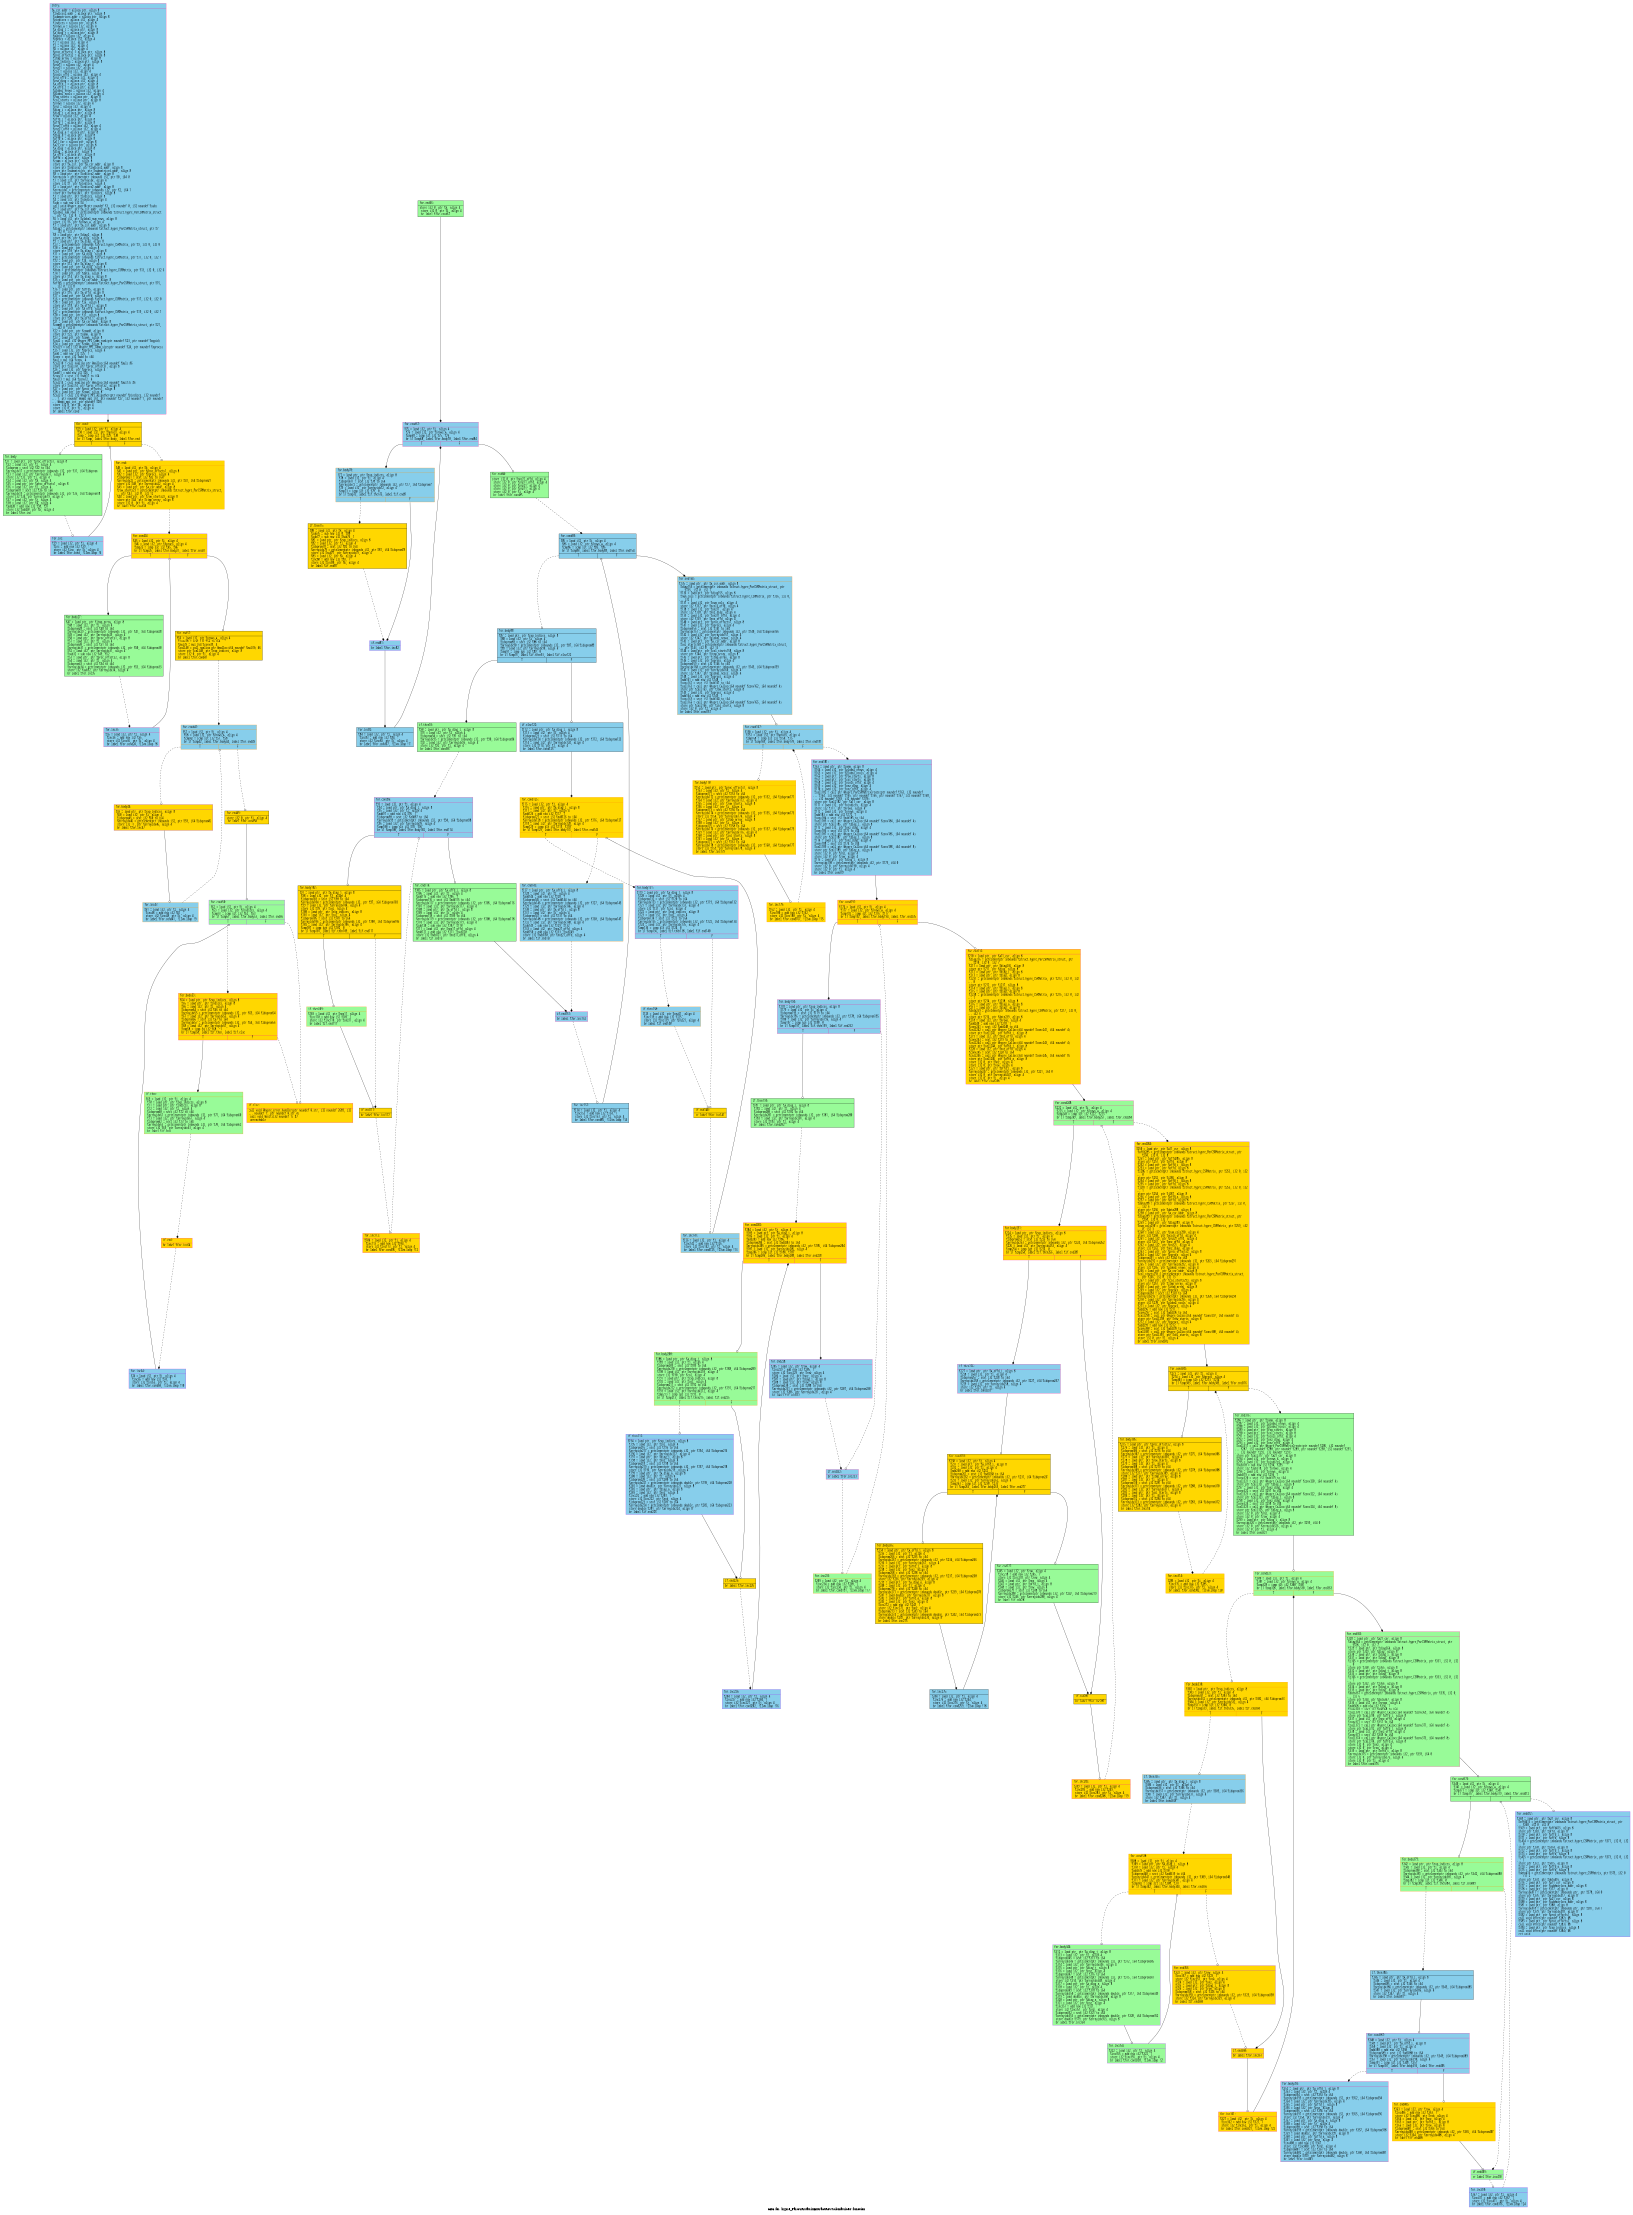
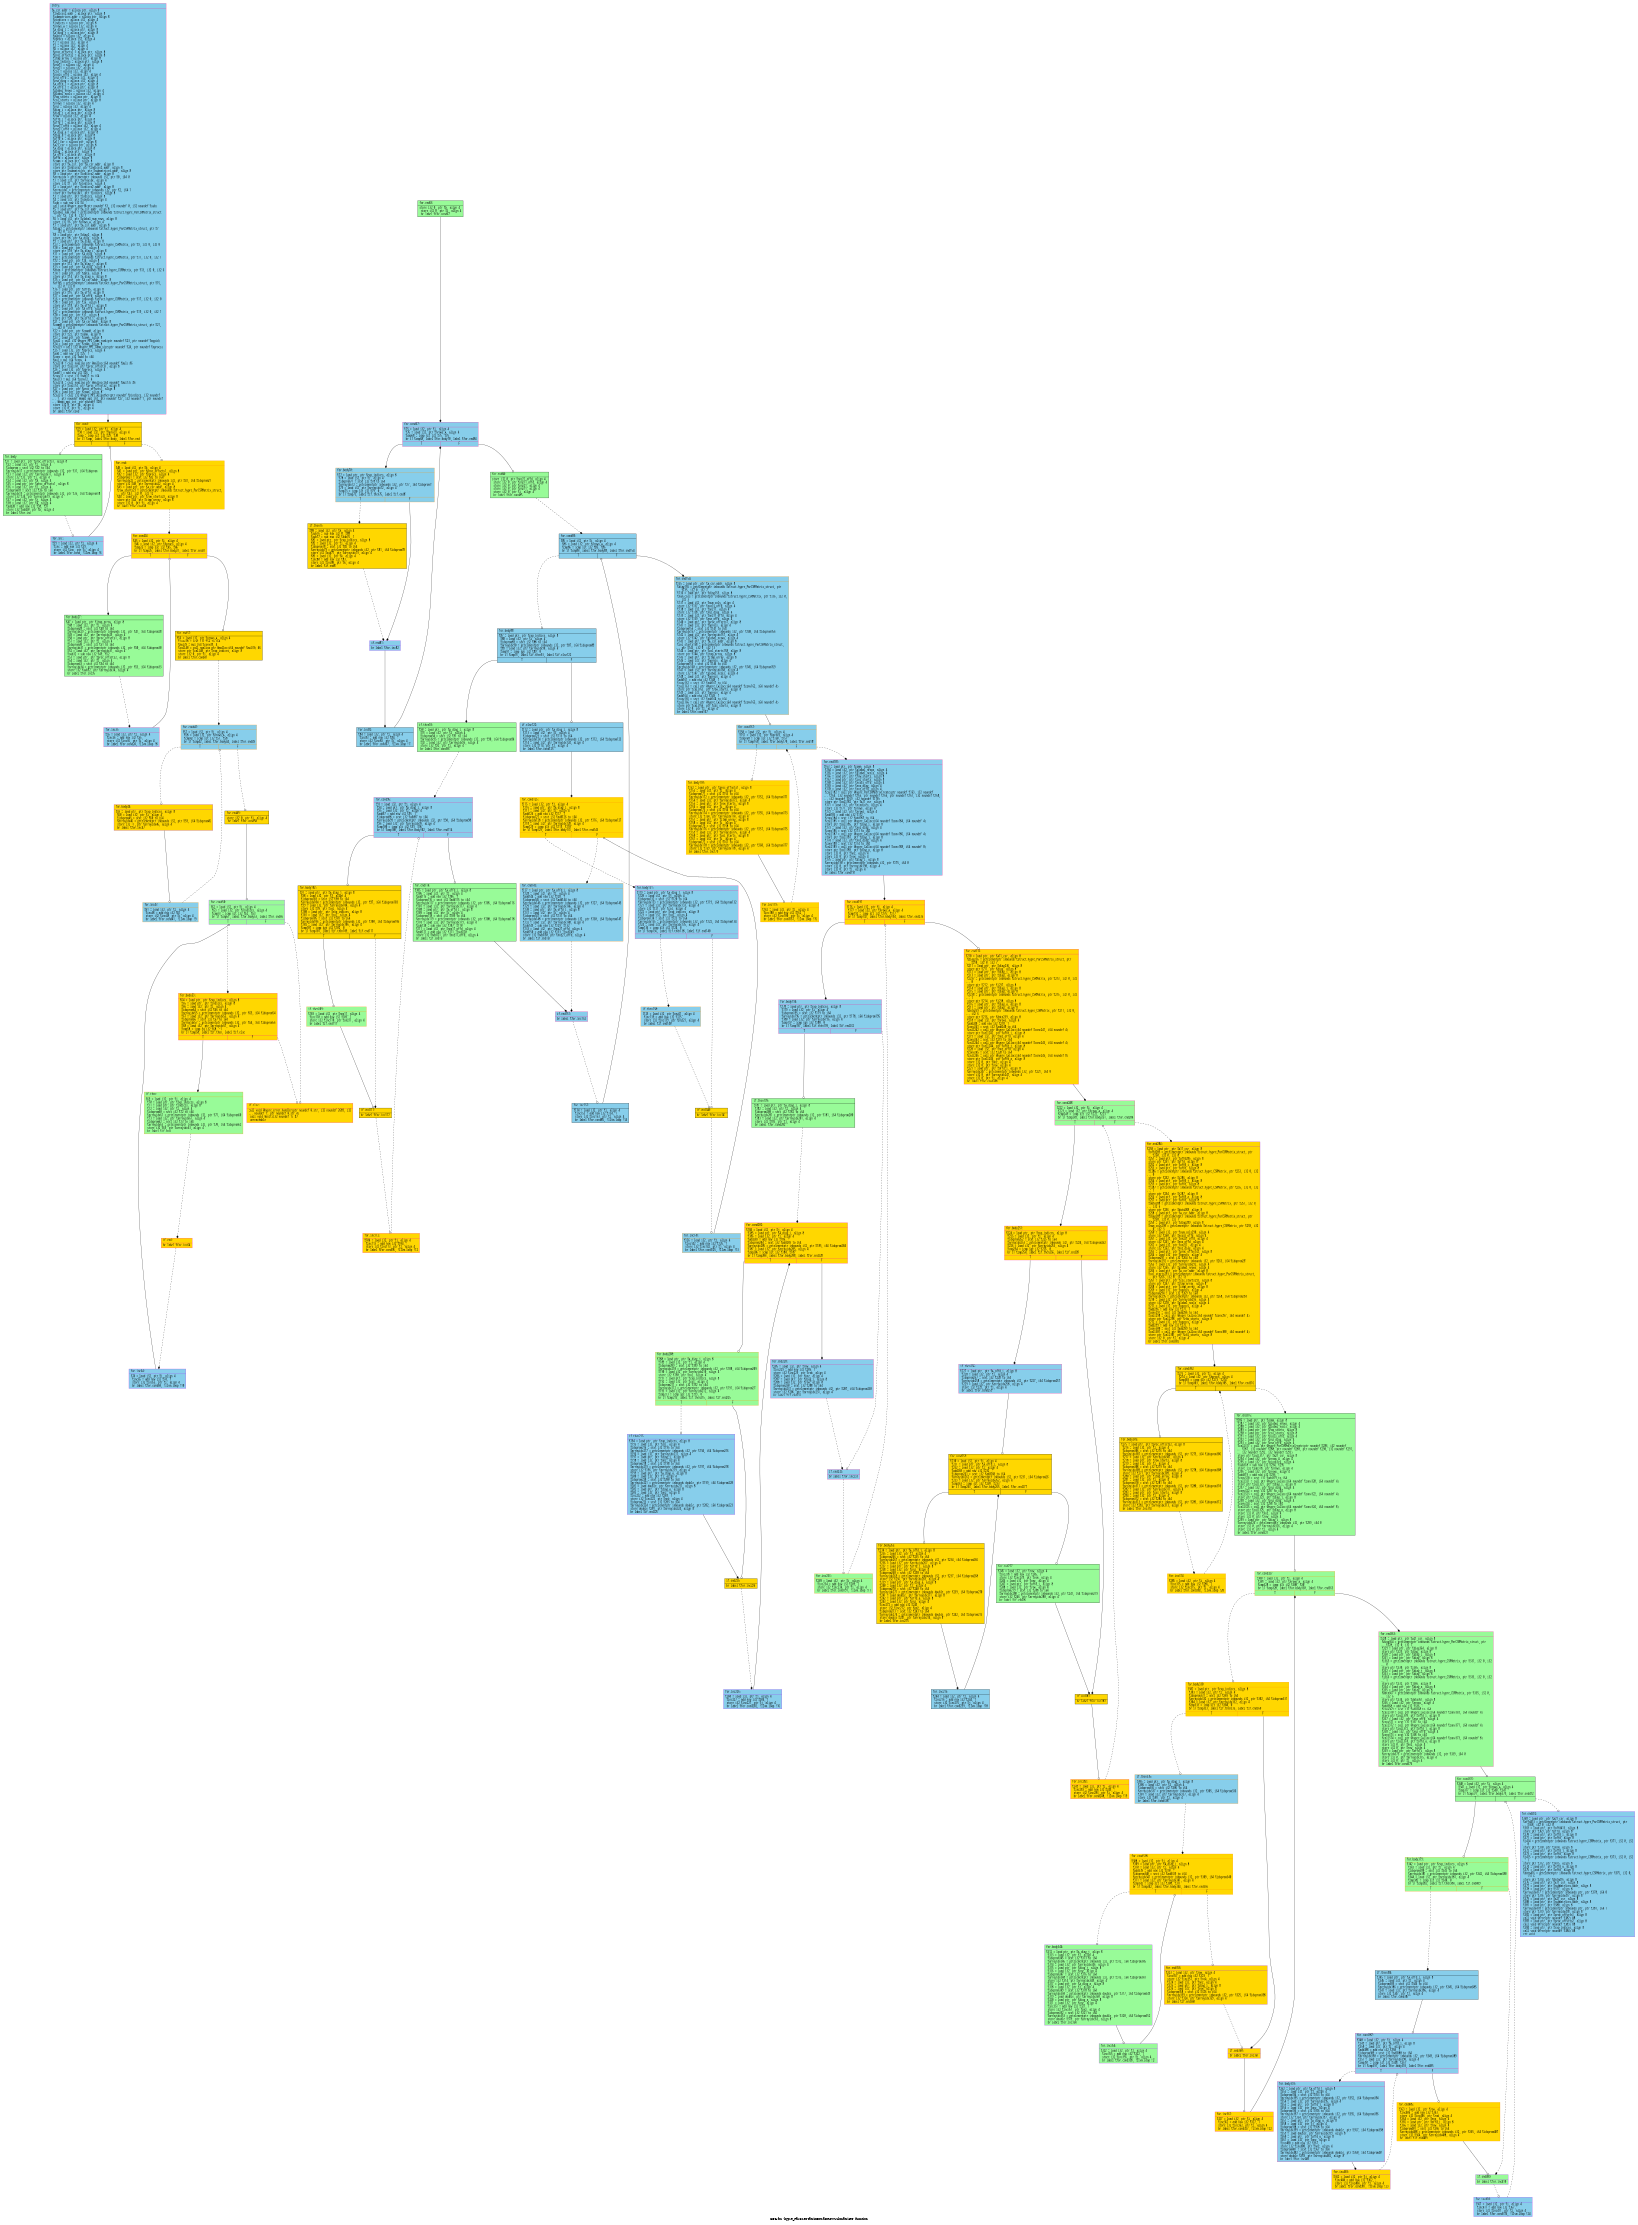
none -> (1361, 2180)
